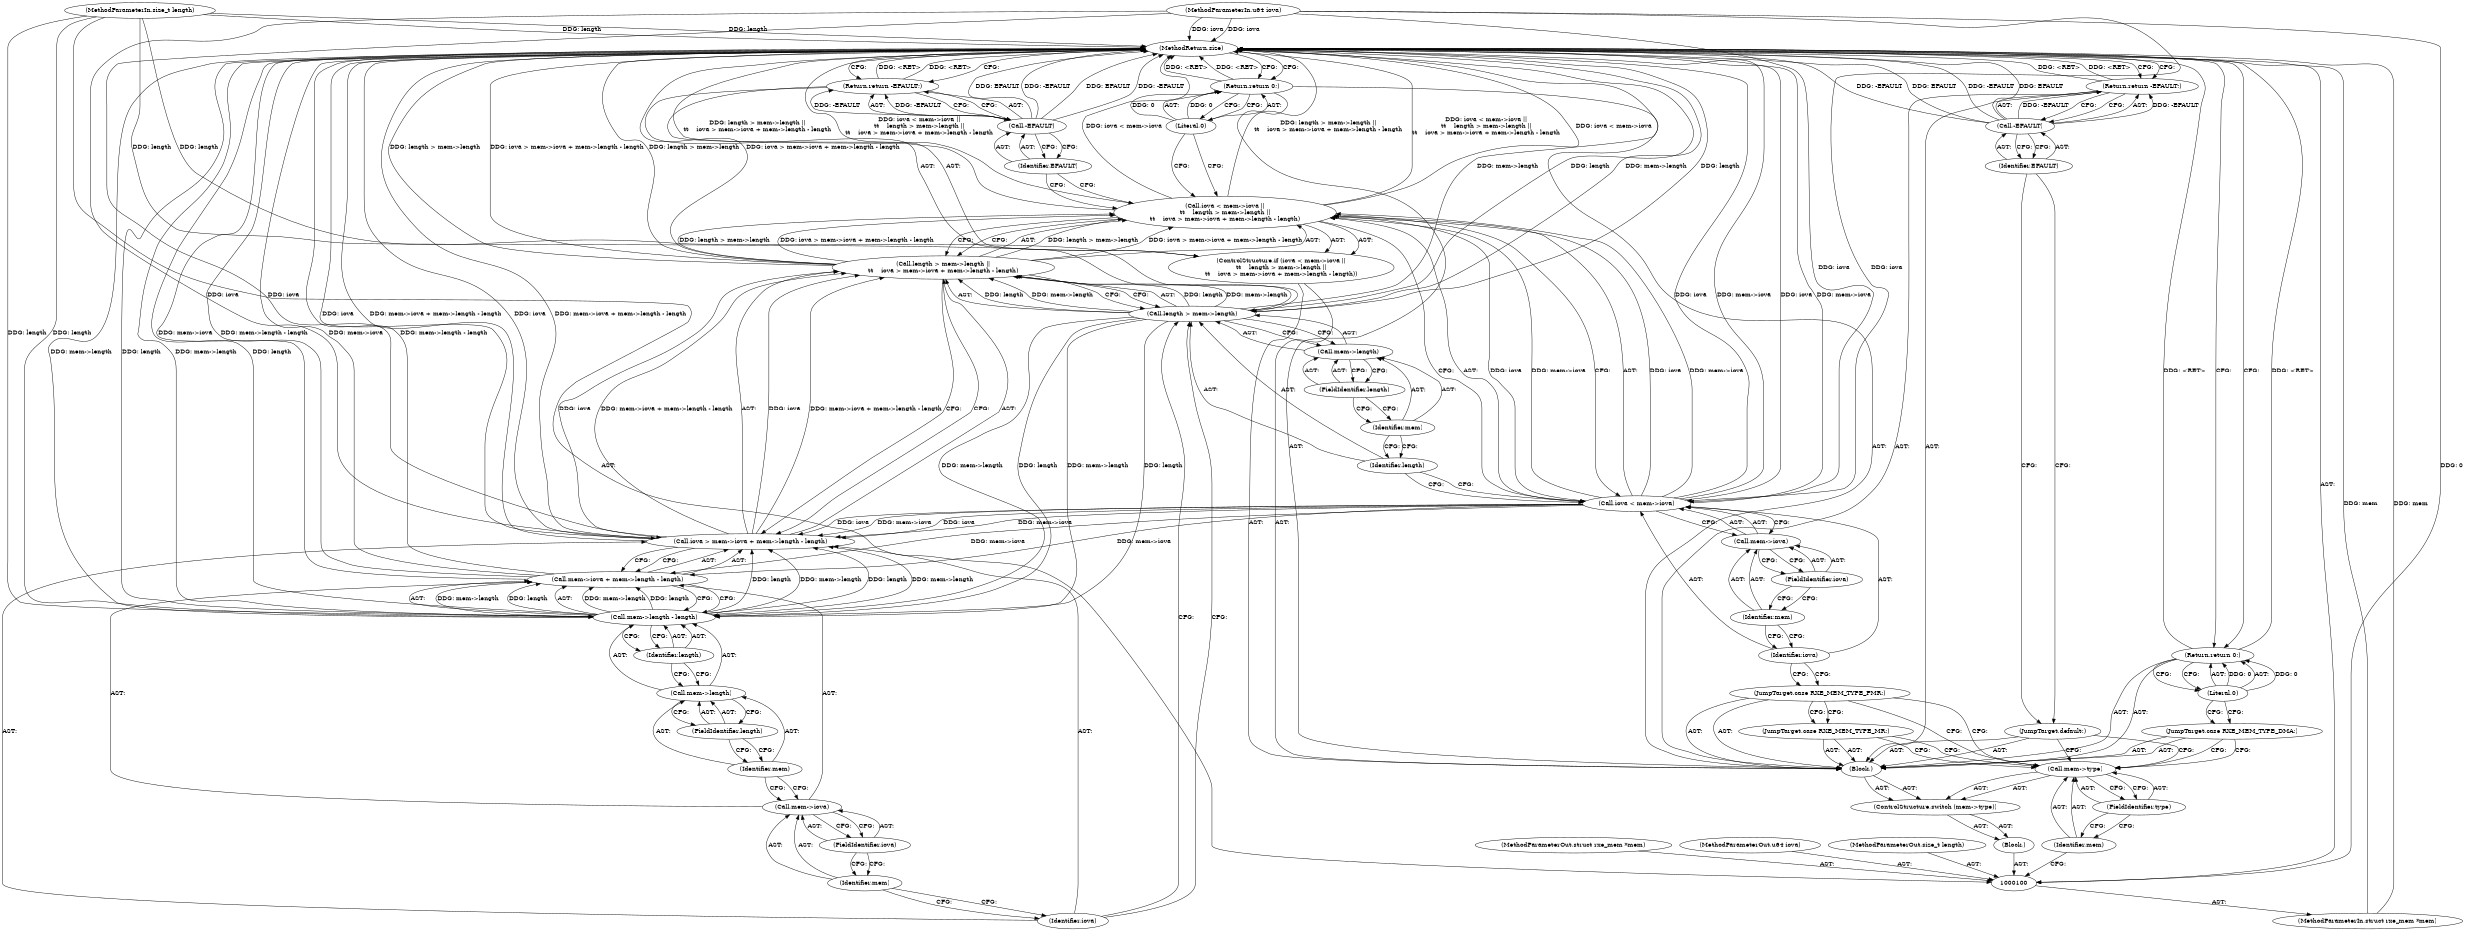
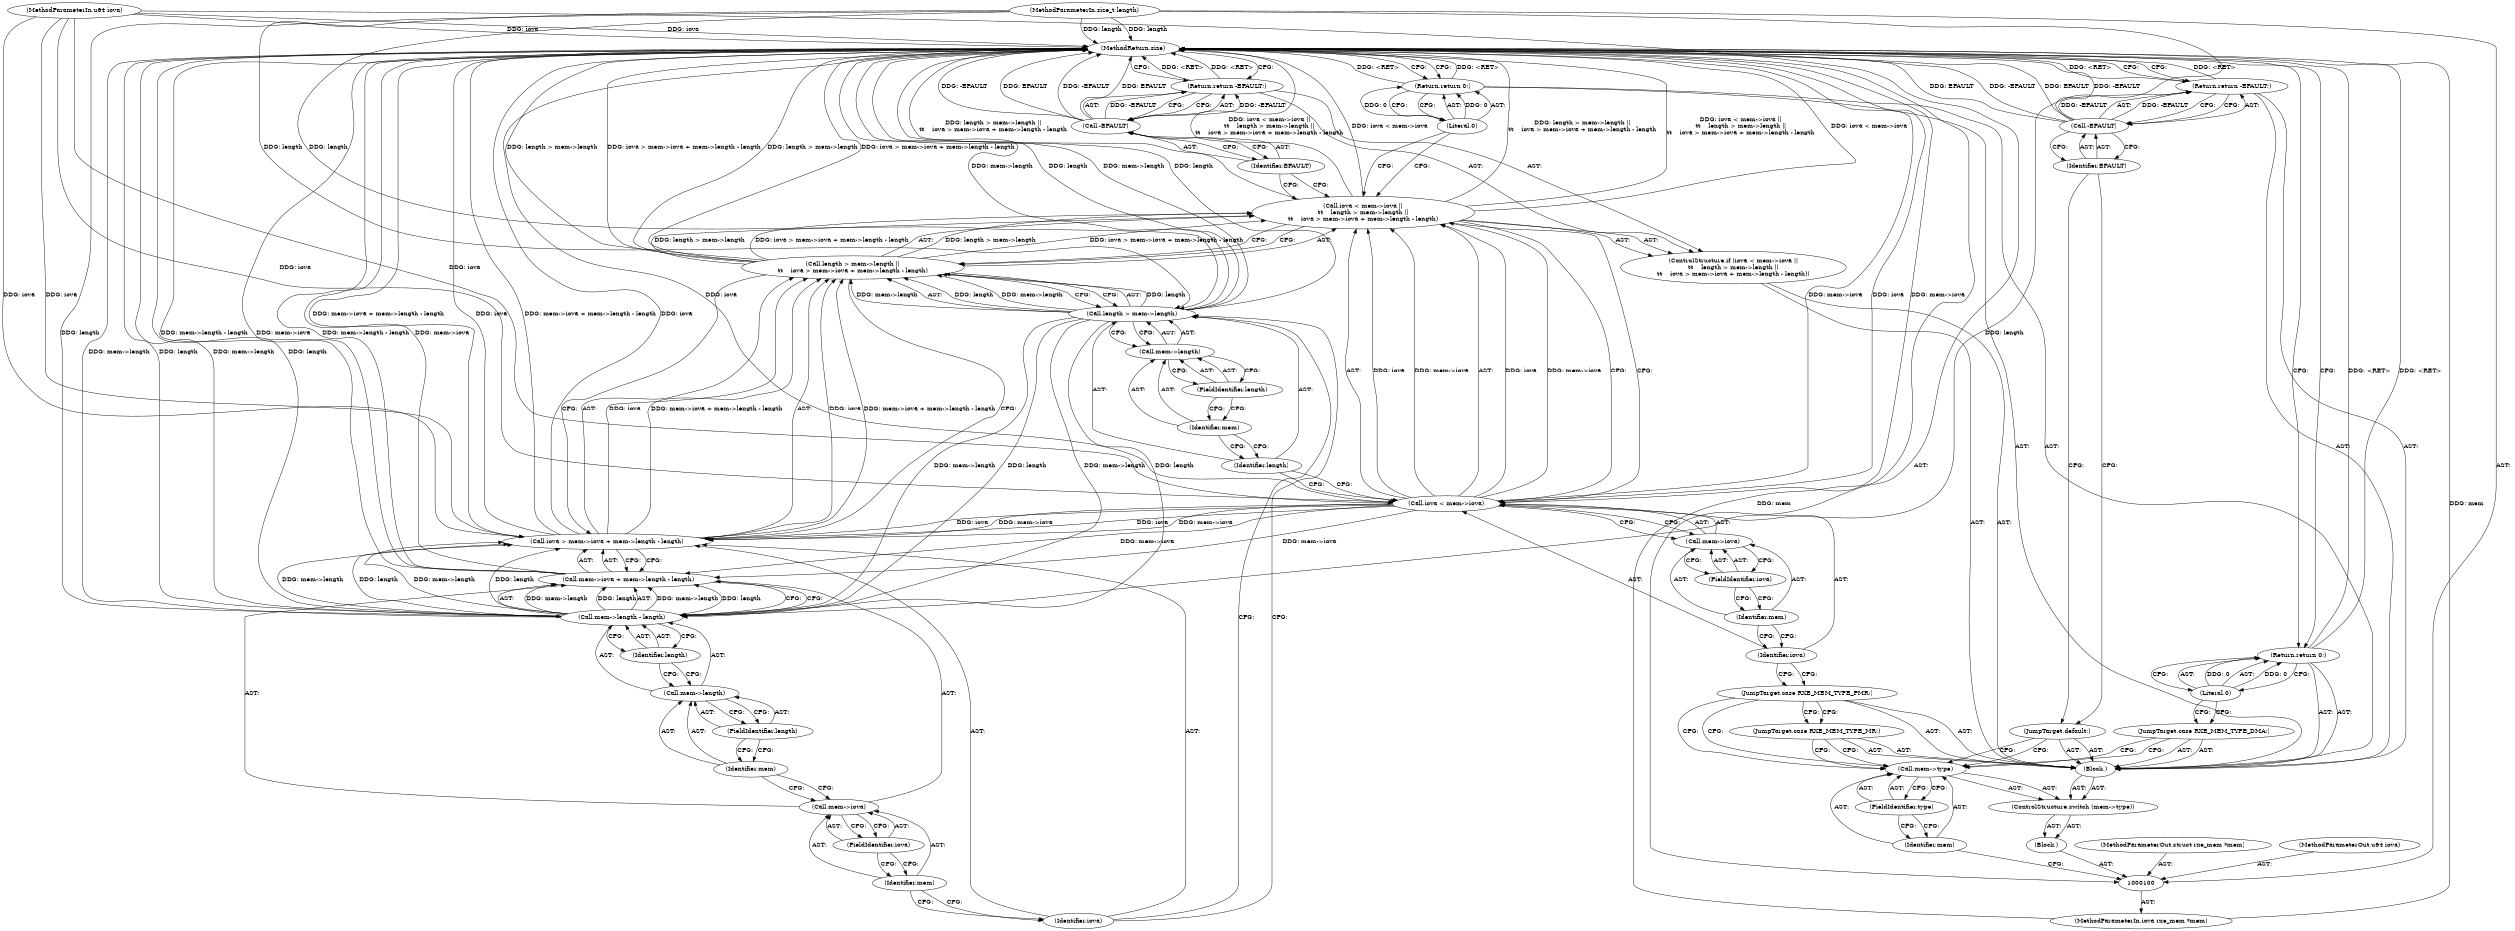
(2314, 70) -> none
(2452, 466) -> (1922, 466)
(1907, 845) -> none
(2368, 921) -> (2141, 921)
